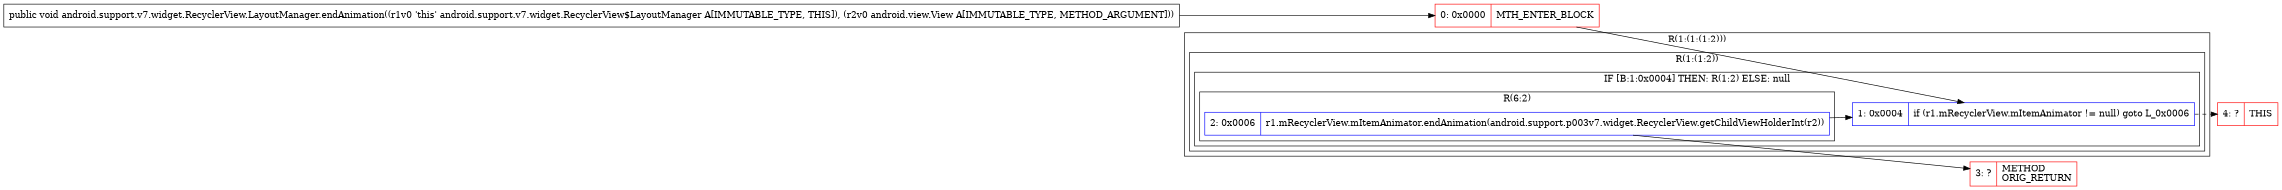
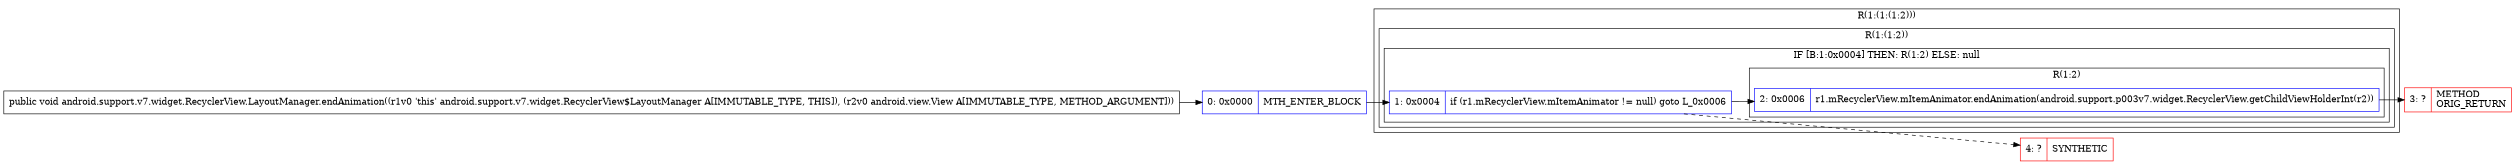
(1517, 16) -> (1284, 102)
(1517, 99) -> (2067, 75)
(2261, 114) -> (2080, 149)
(1838, 118) -> (1740, 102)
